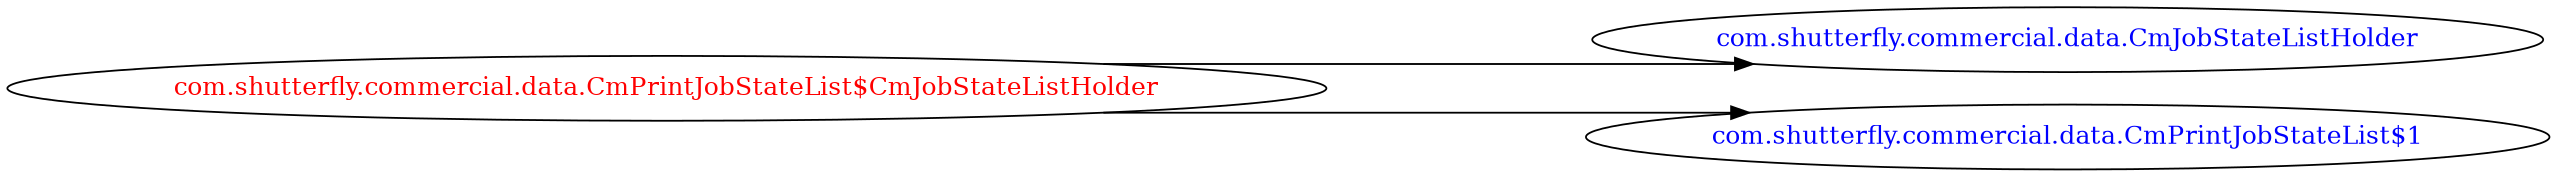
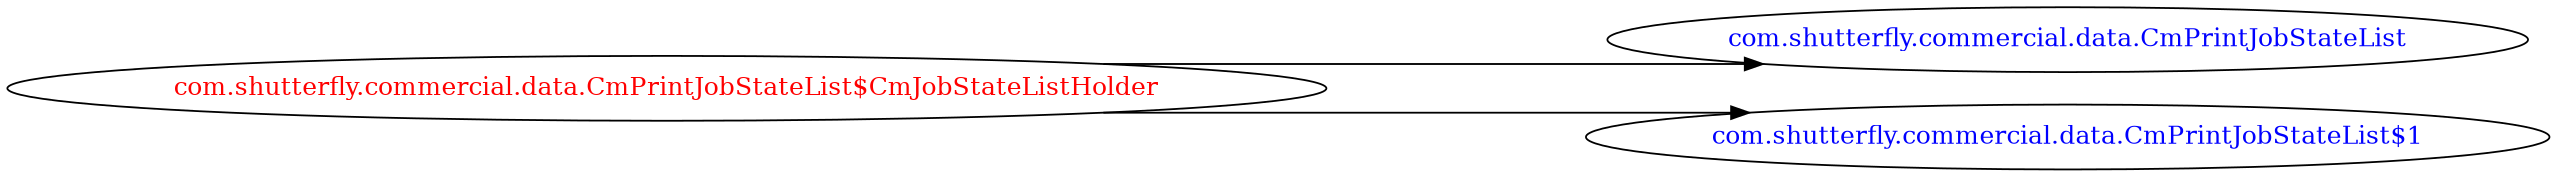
(2068, 40) -> (2068, 40)
